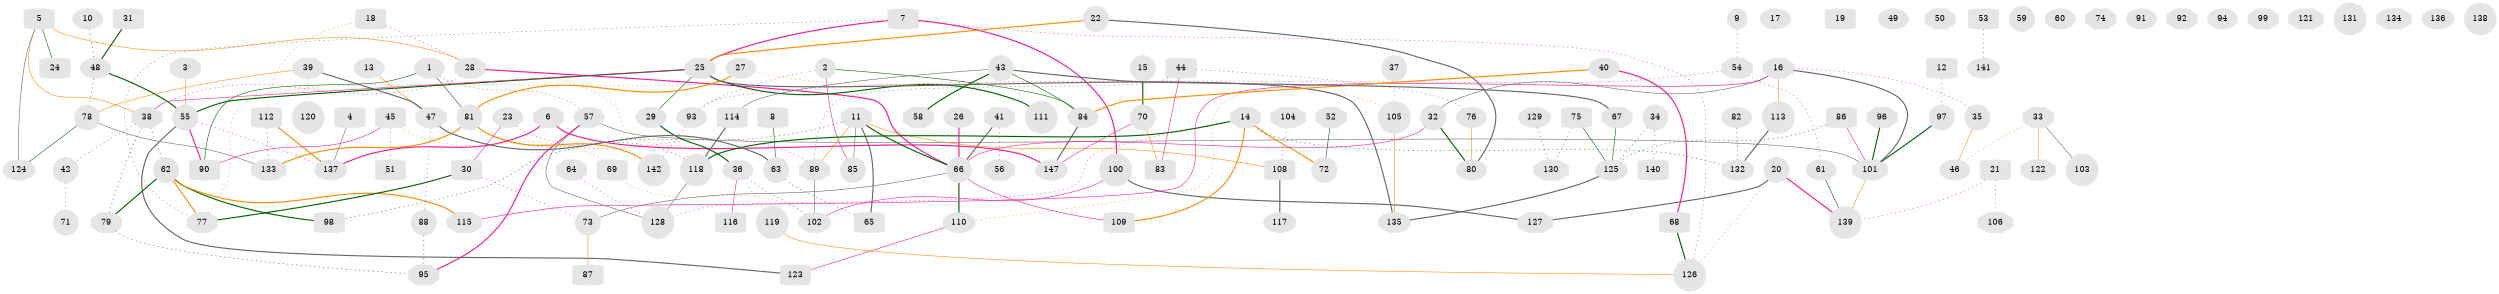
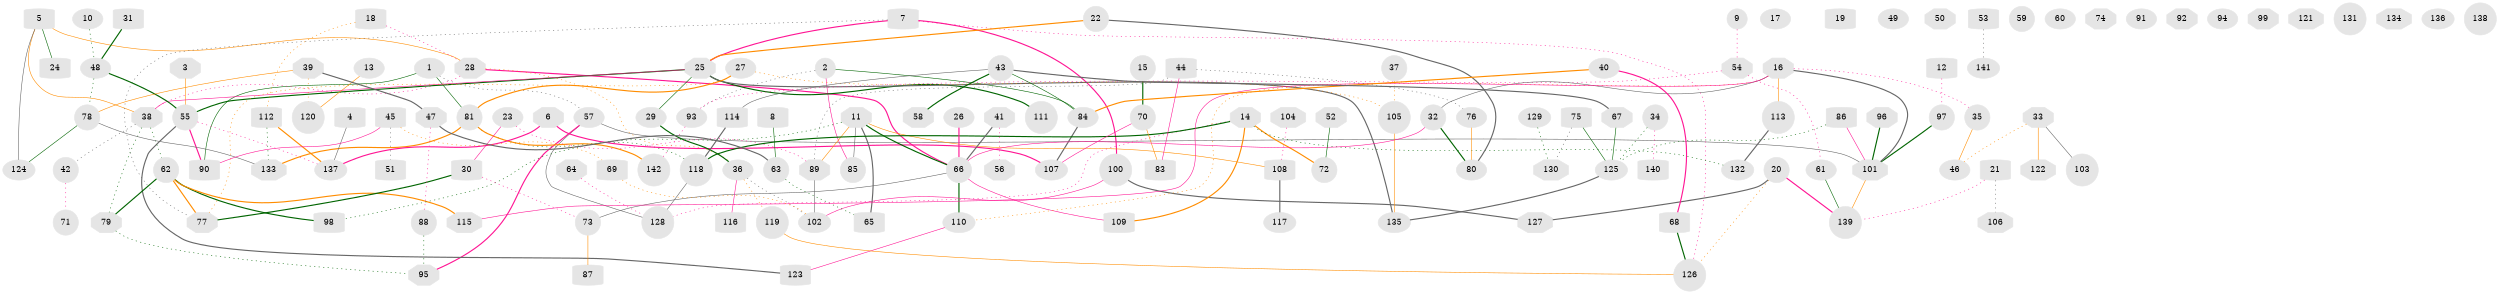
(400, 93) -> (334, 96)
(1737, 117) -> none
(1051, 170) -> (1051, 170)
